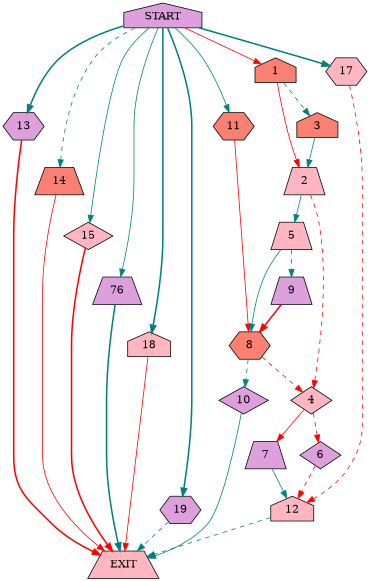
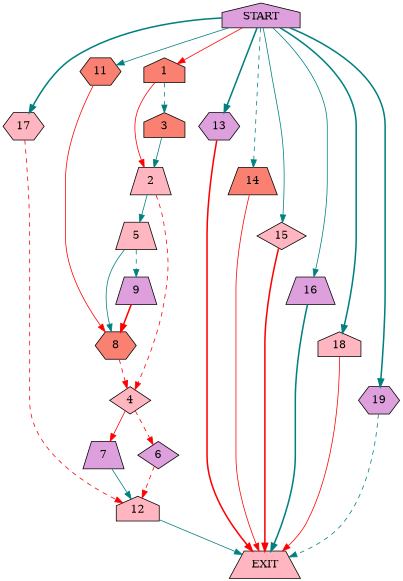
(117, 291) -> (311, 291)
(244, 400) -> none
(212, 536) -> (197, 536)
